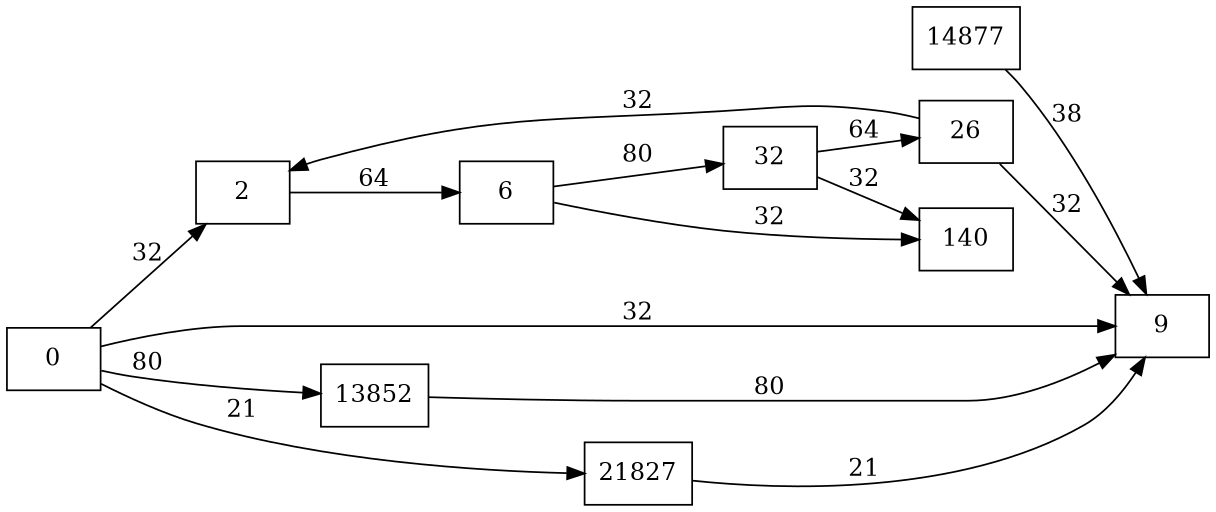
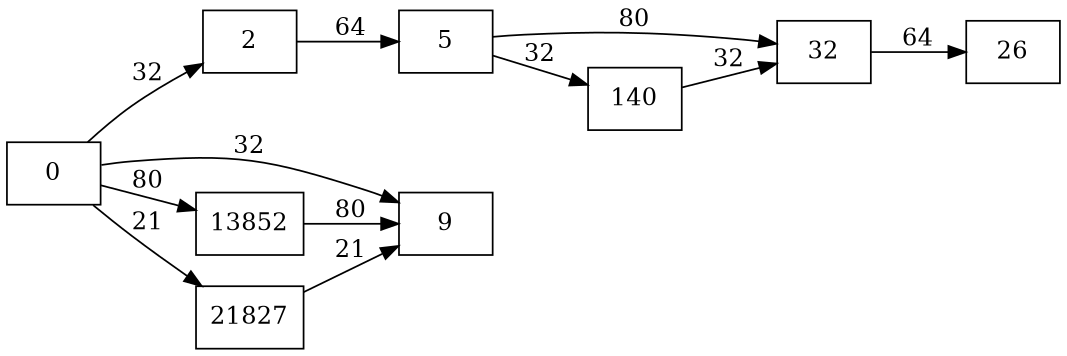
(966, 38) -> none
(611, 116) -> none
(507, 193) -> (446, 42)
(860, 195) -> (721, 78)
(1058, 223) -> none
